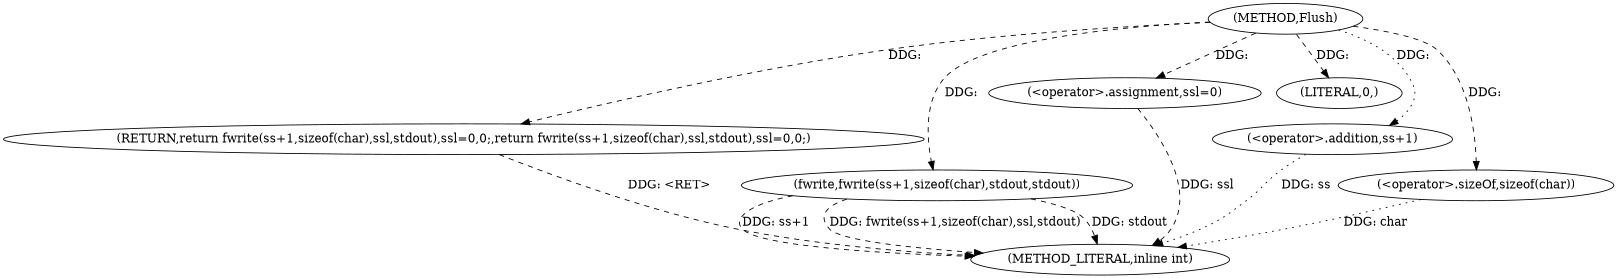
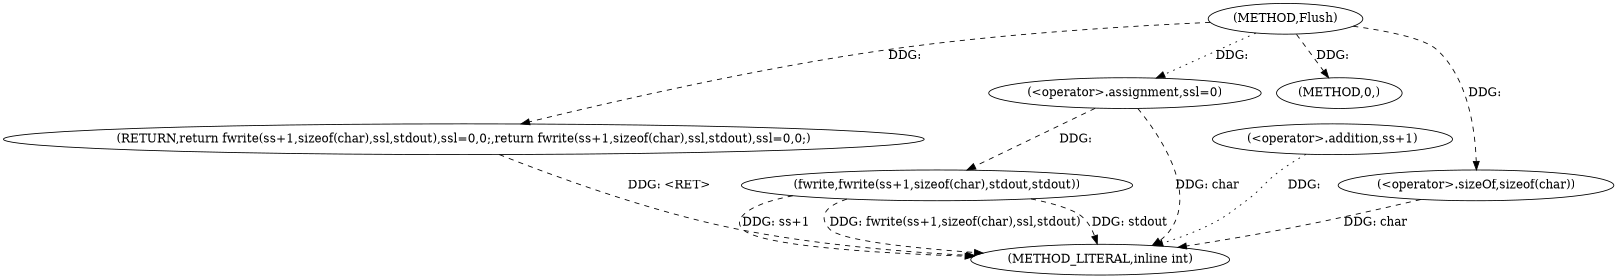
(1030, 43) -> (1035, 137)
(1210, 54) -> (1210, 54)
(1398, 63) -> none
(1339, 93) -> (1339, 93)
(1207, 185) -> (1207, 185)
(1306, 185) -> (1306, 185)
(1304, 225) -> (1304, 225)
